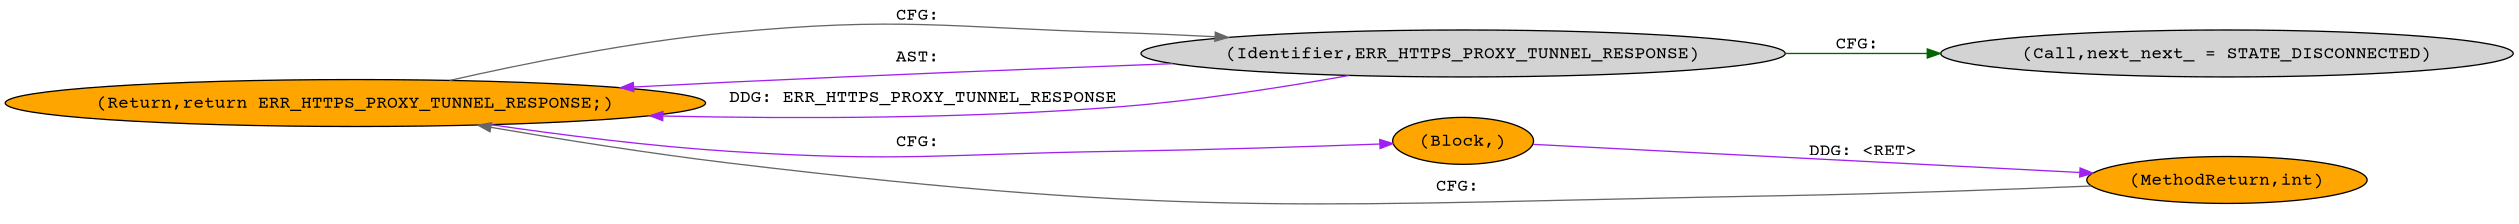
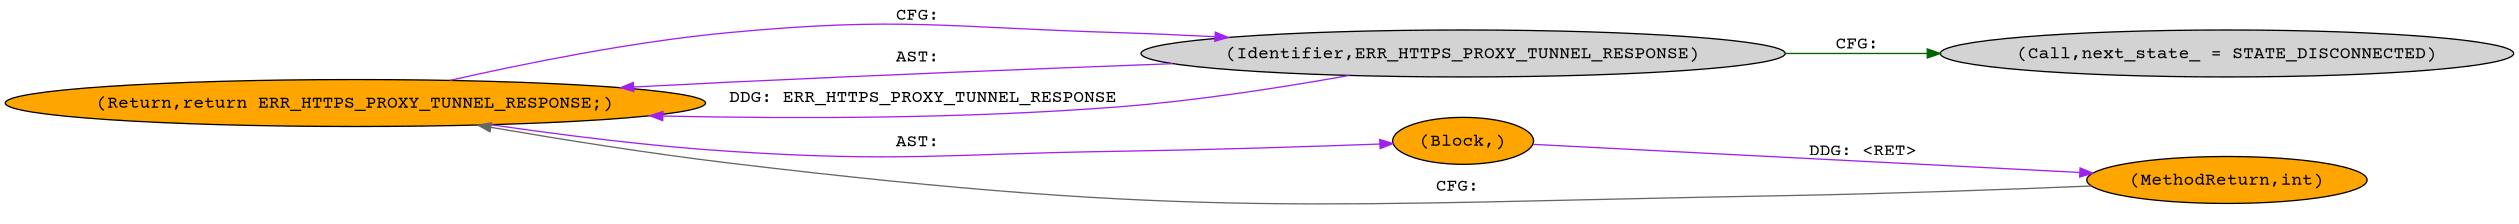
(830, 25) -> (830, 25)
(2227, 53) -> (2227, 53)
(923, 142) -> (923, 142)
